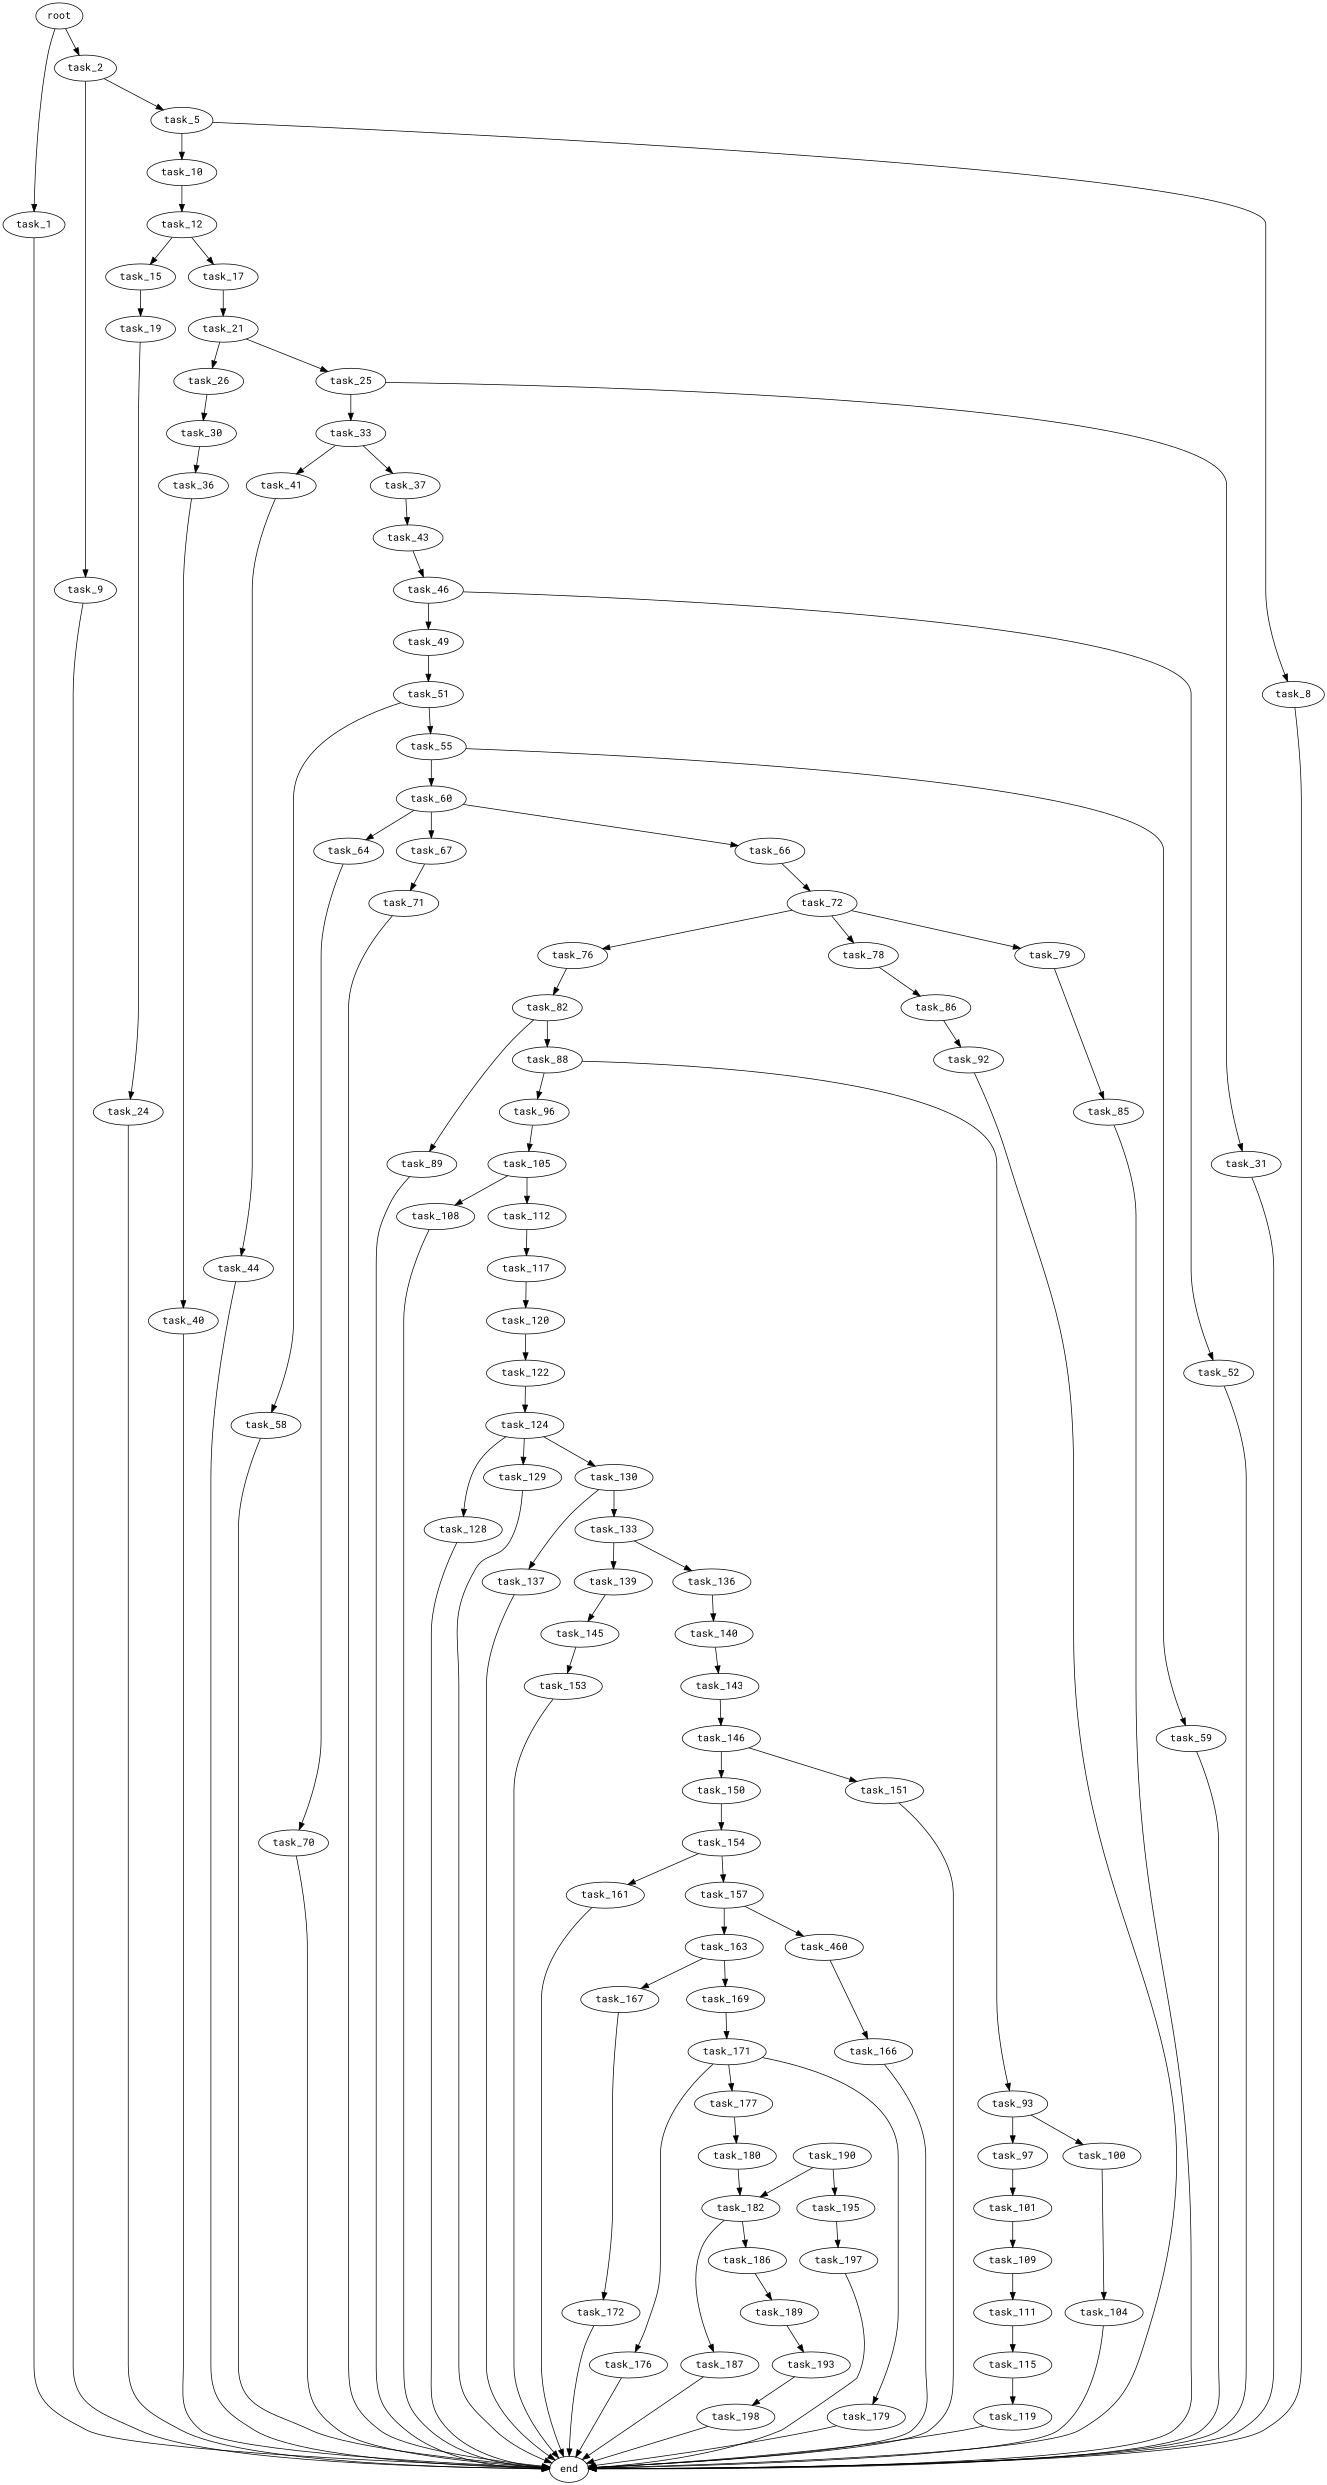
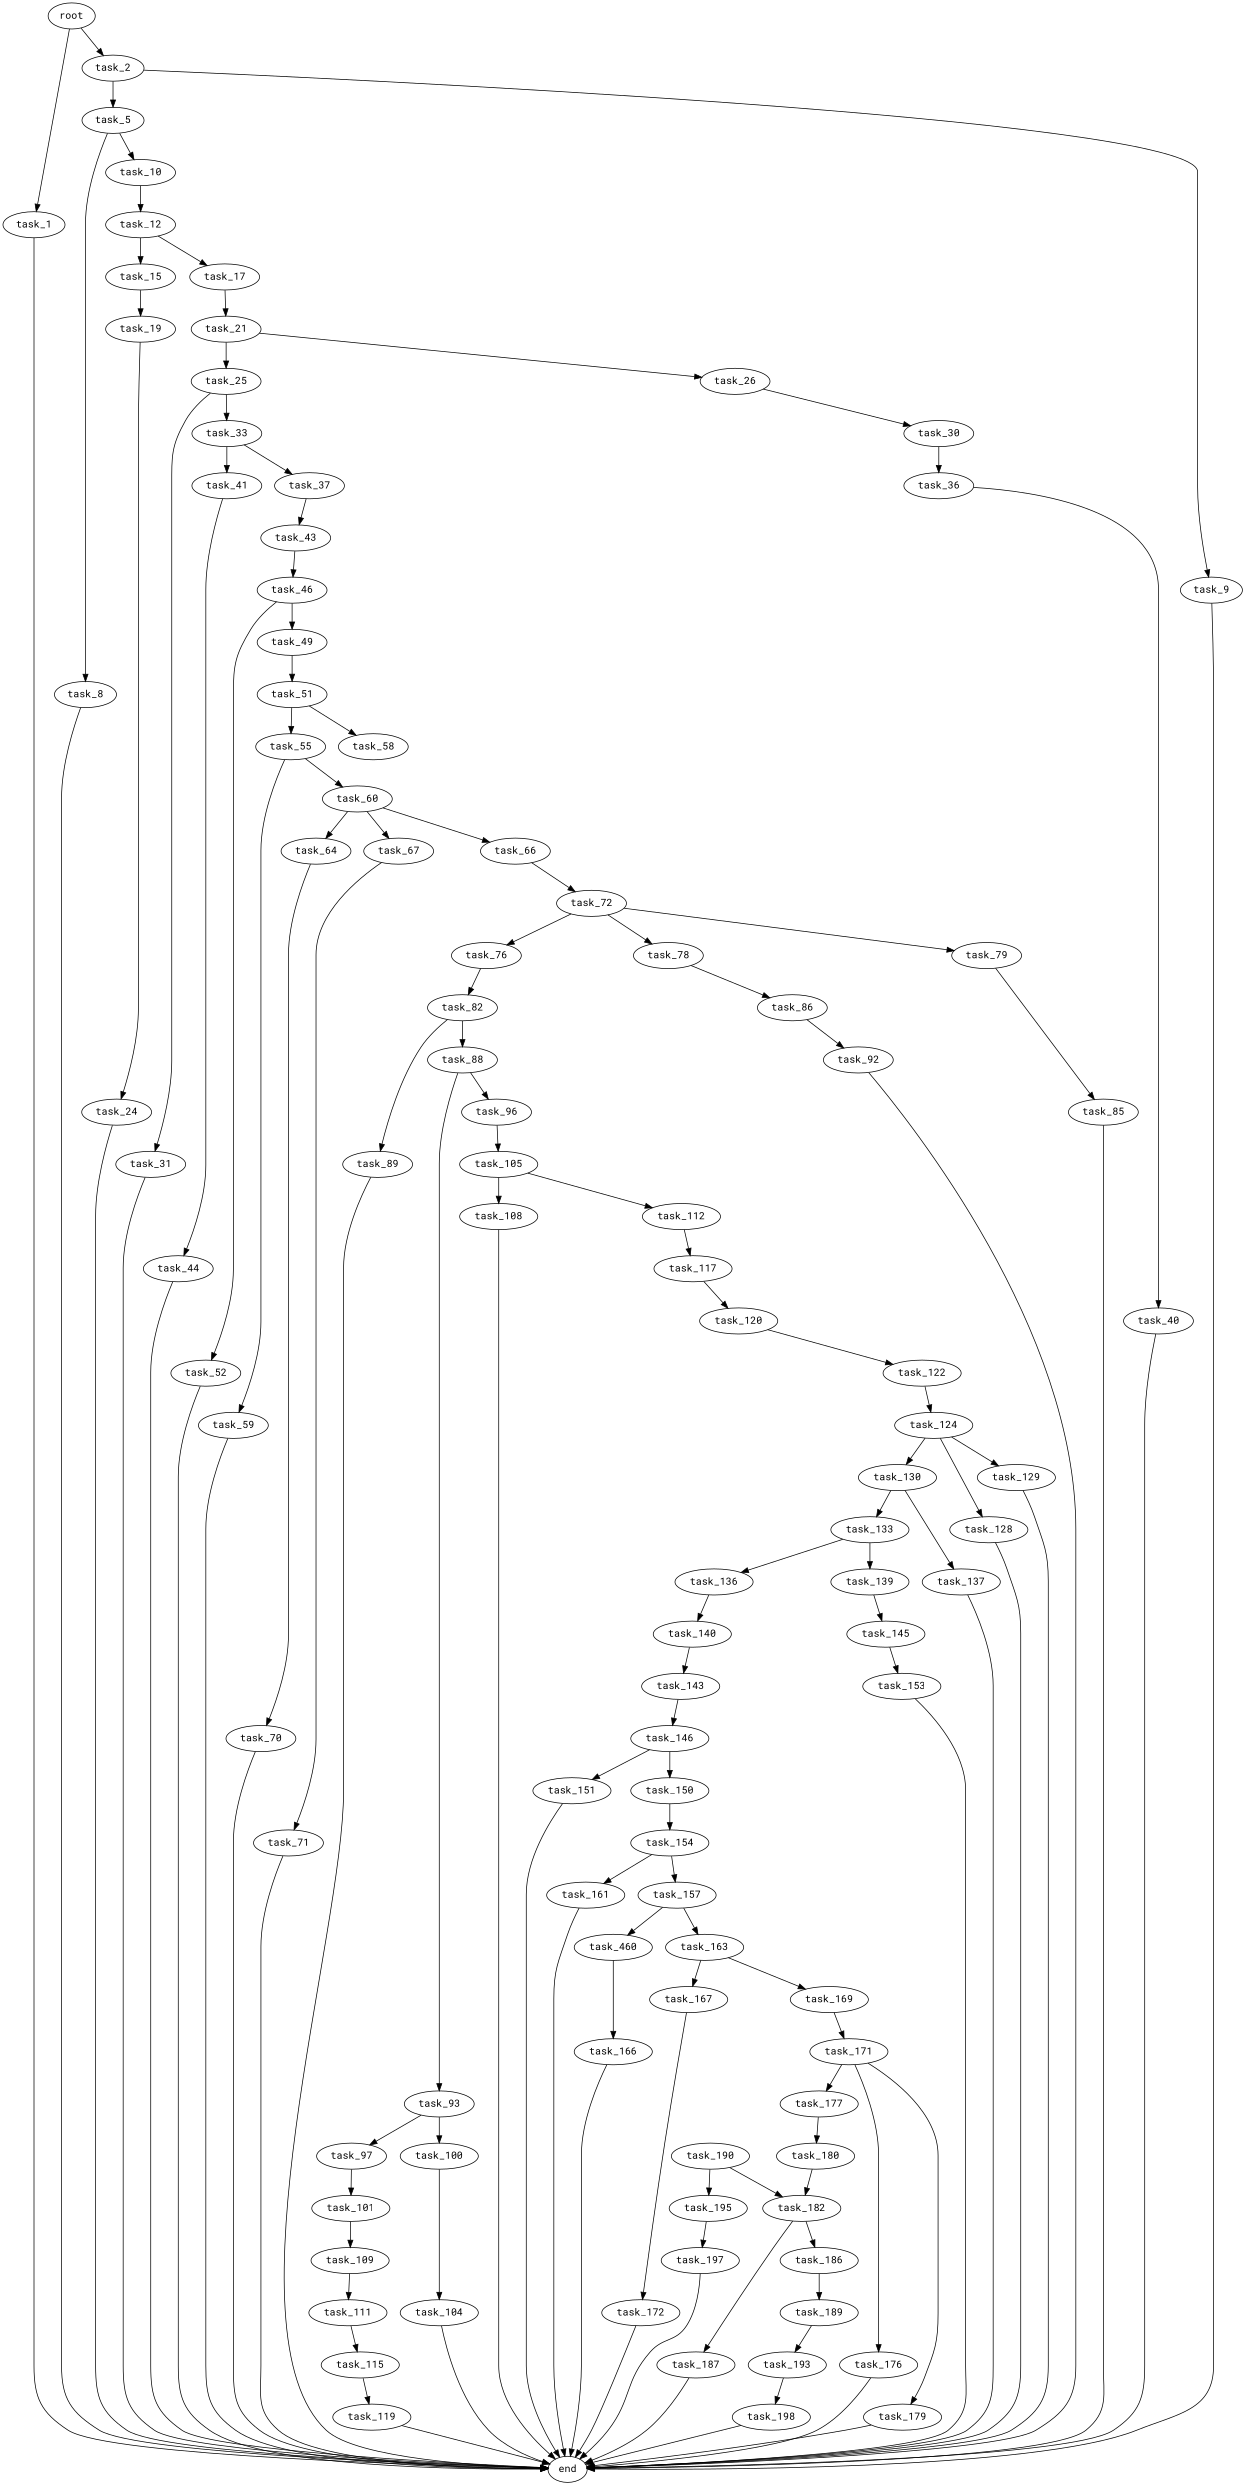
(238, 2070) -> none
